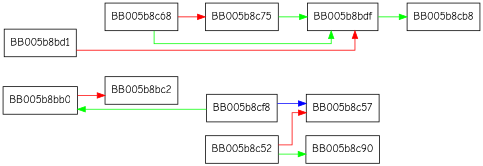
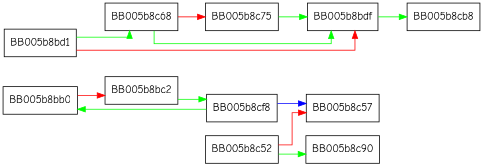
none -> (103, 37)
none -> (188, 99)
